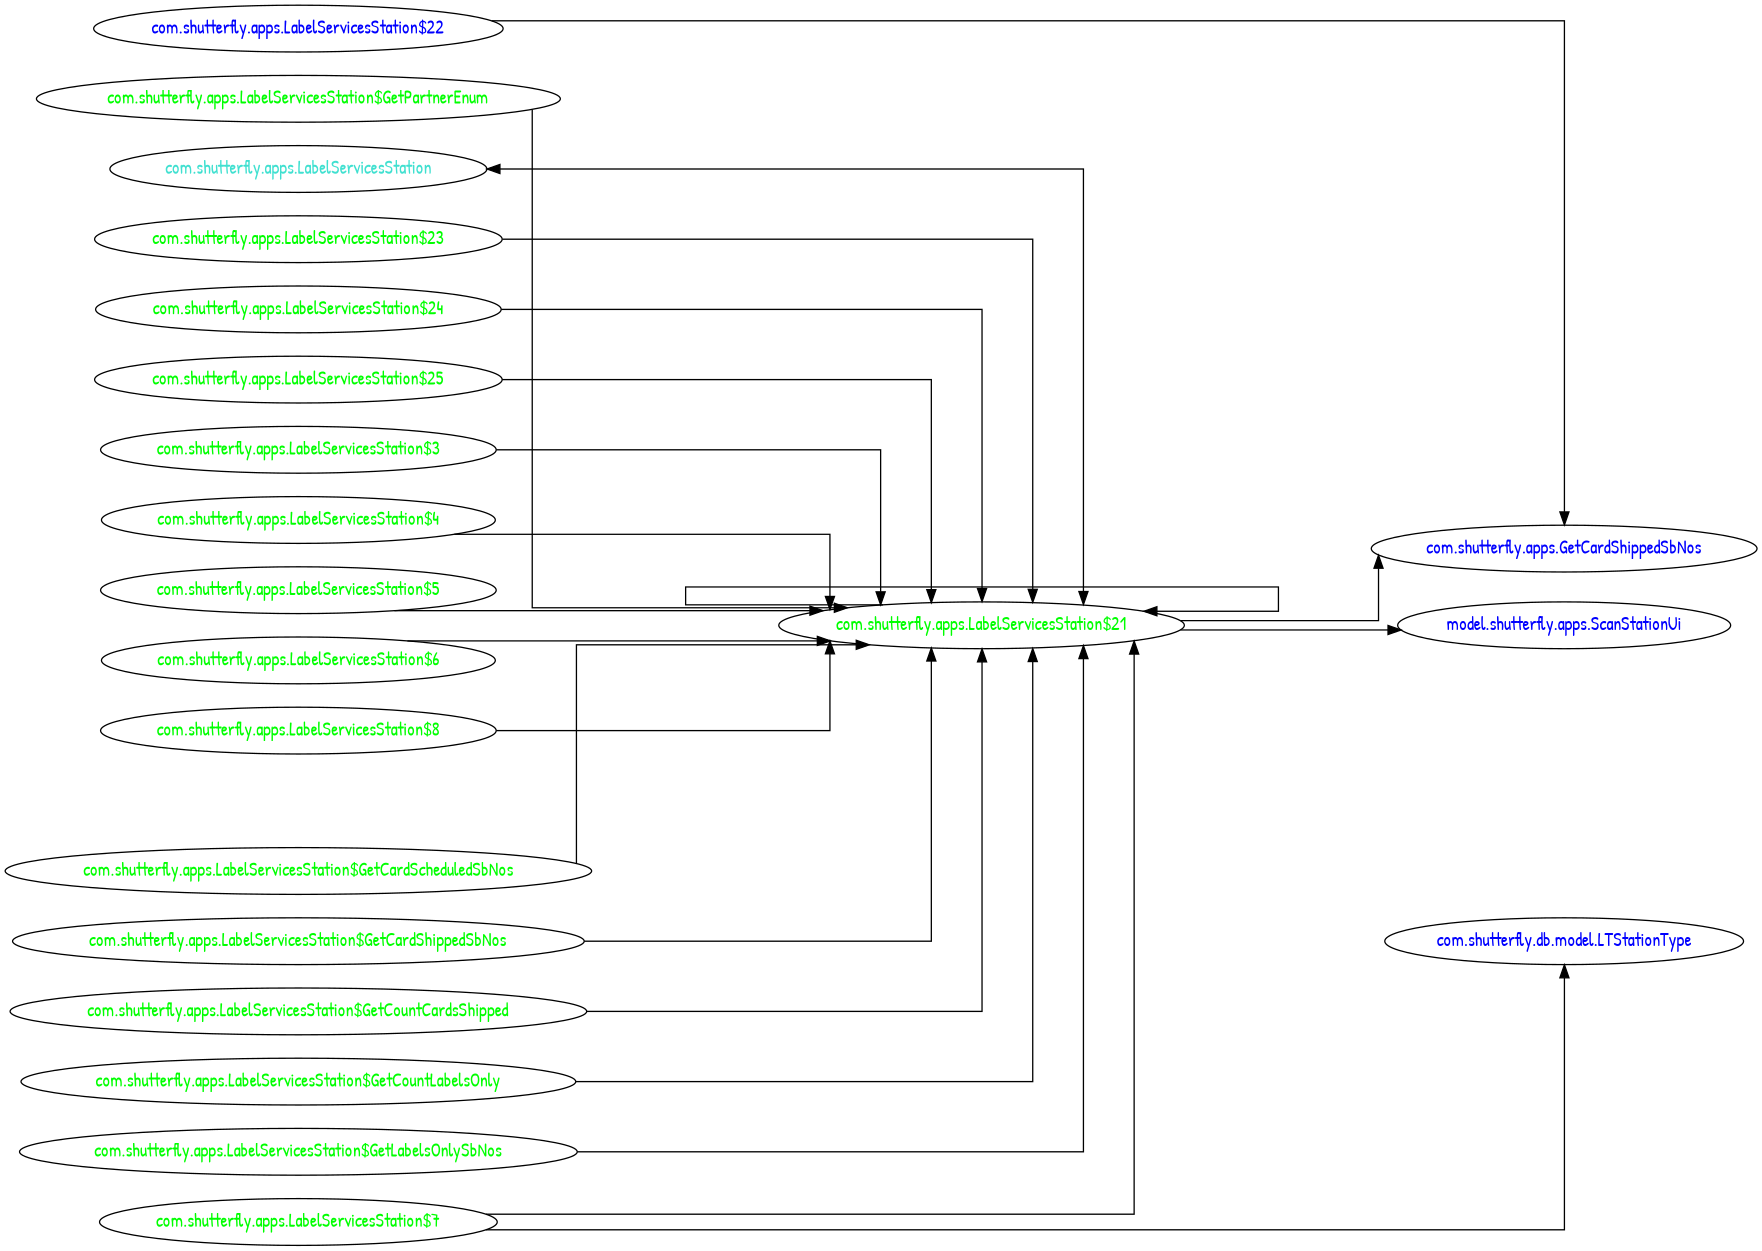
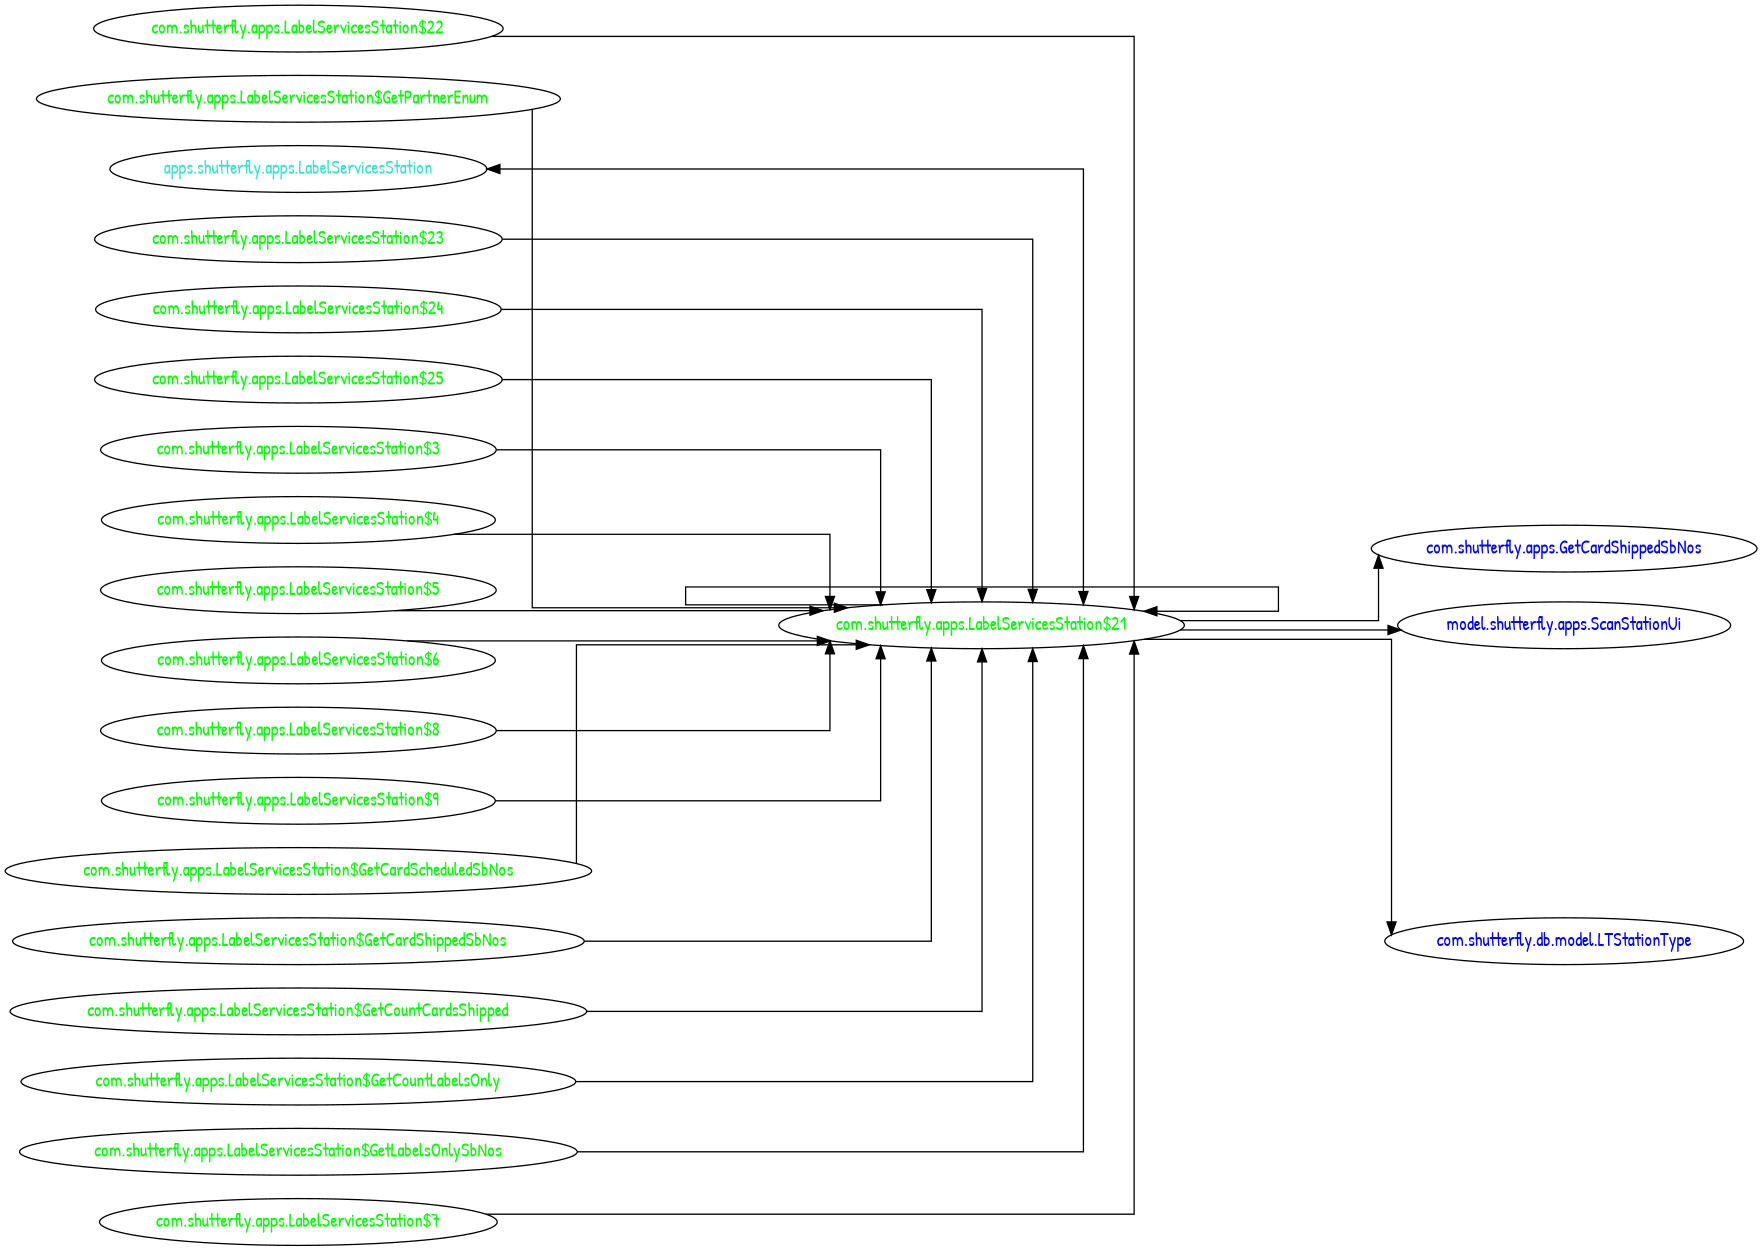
(1274, 21) -> (1093, 36)
(298, 29) -> (298, 29)
(298, 169) -> (298, 169)
none -> (298, 801)
(1151, 1230) -> (1392, 657)
